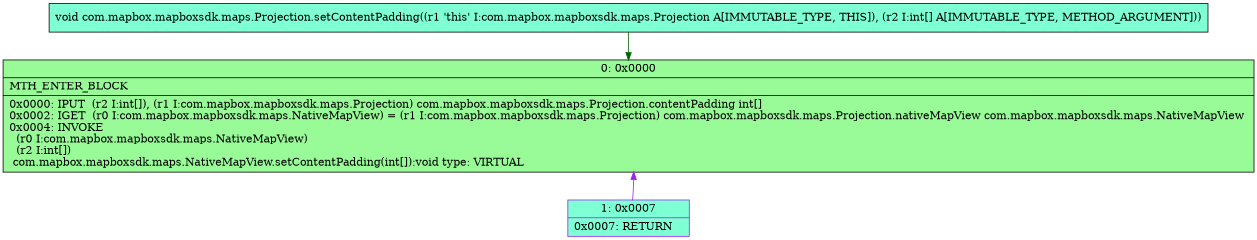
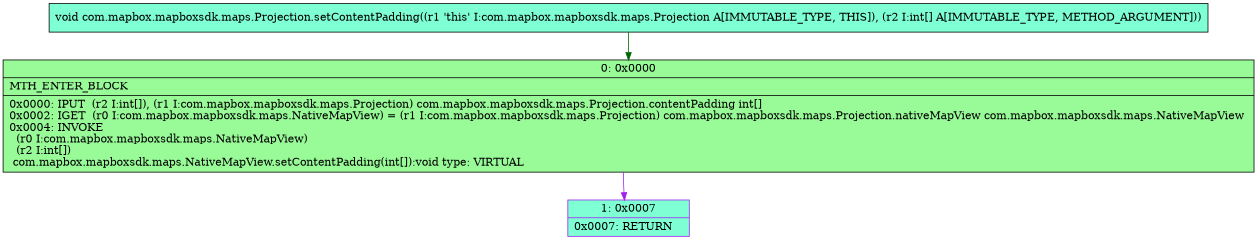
(633, 190) -> (624, 182)
